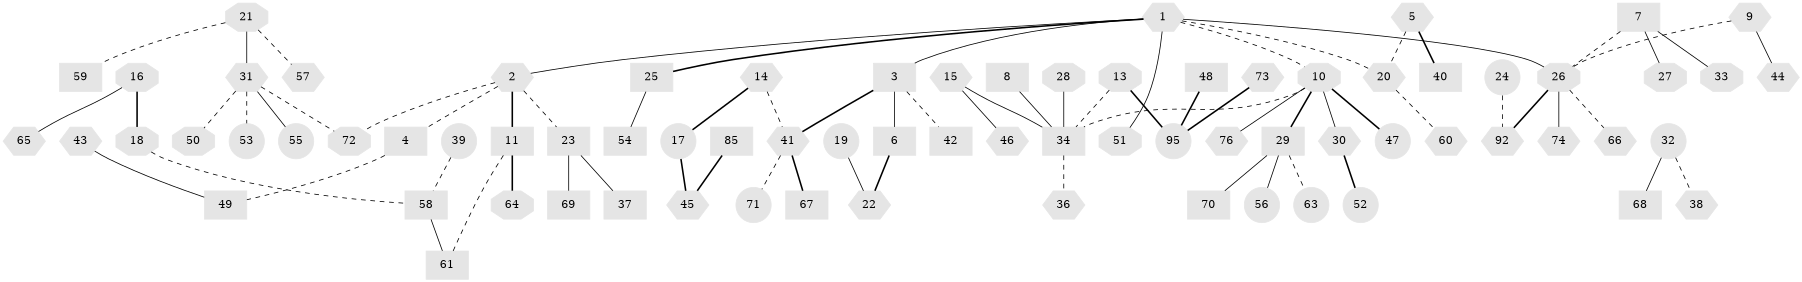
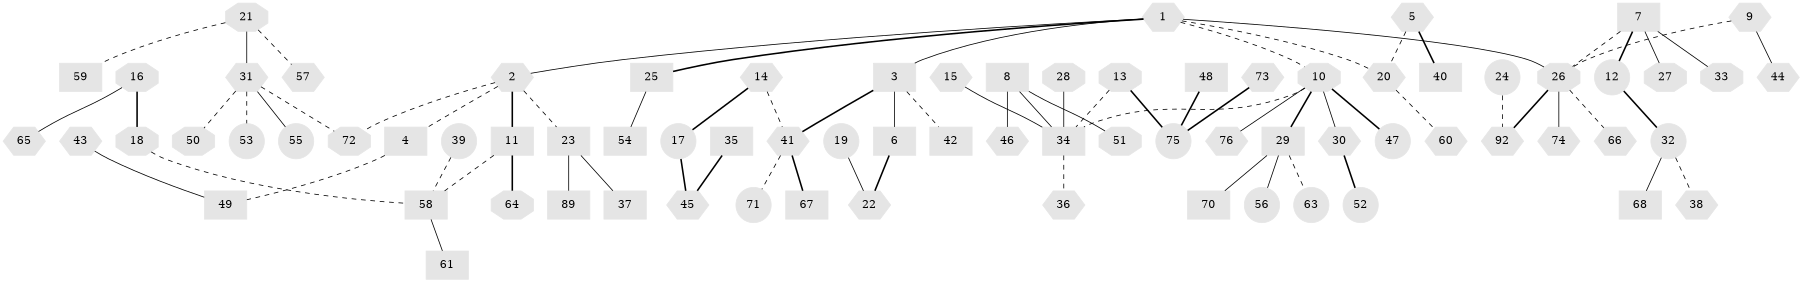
none -> (1612, 77)
(1153, 82) -> (1069, 112)
(979, 109) -> (1007, 104)
(732, 141) -> (732, 141)
(1173, 141) -> (1173, 141)
(476, 202) -> (469, 173)
(569, 205) -> (569, 205)
